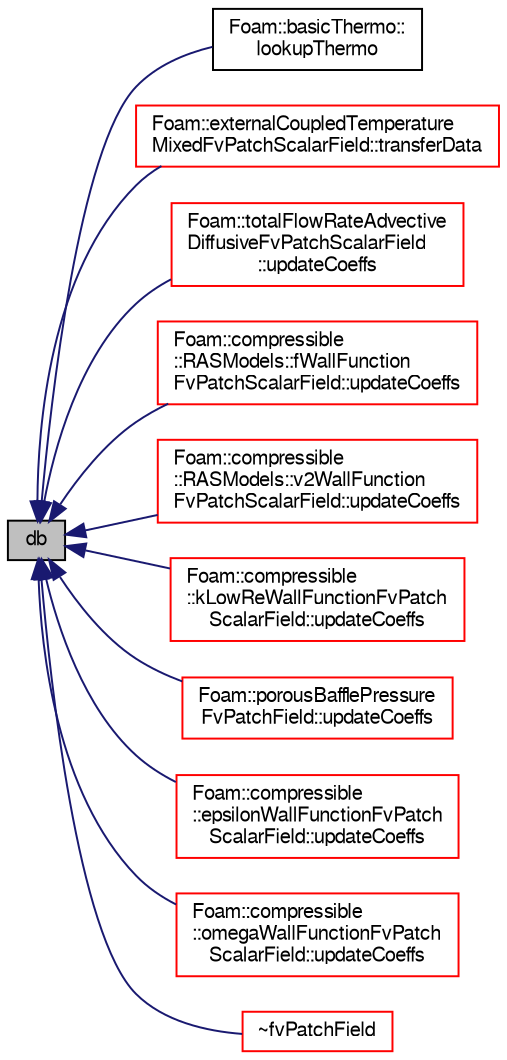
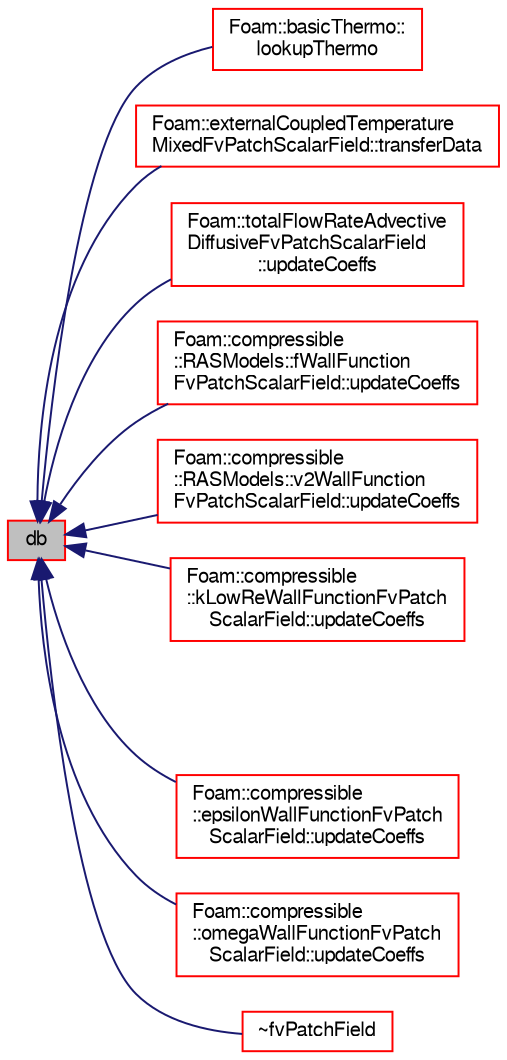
(318, 39) -> (318, 39)
(36, 540) -> (36, 540)
(318, 708) -> none
